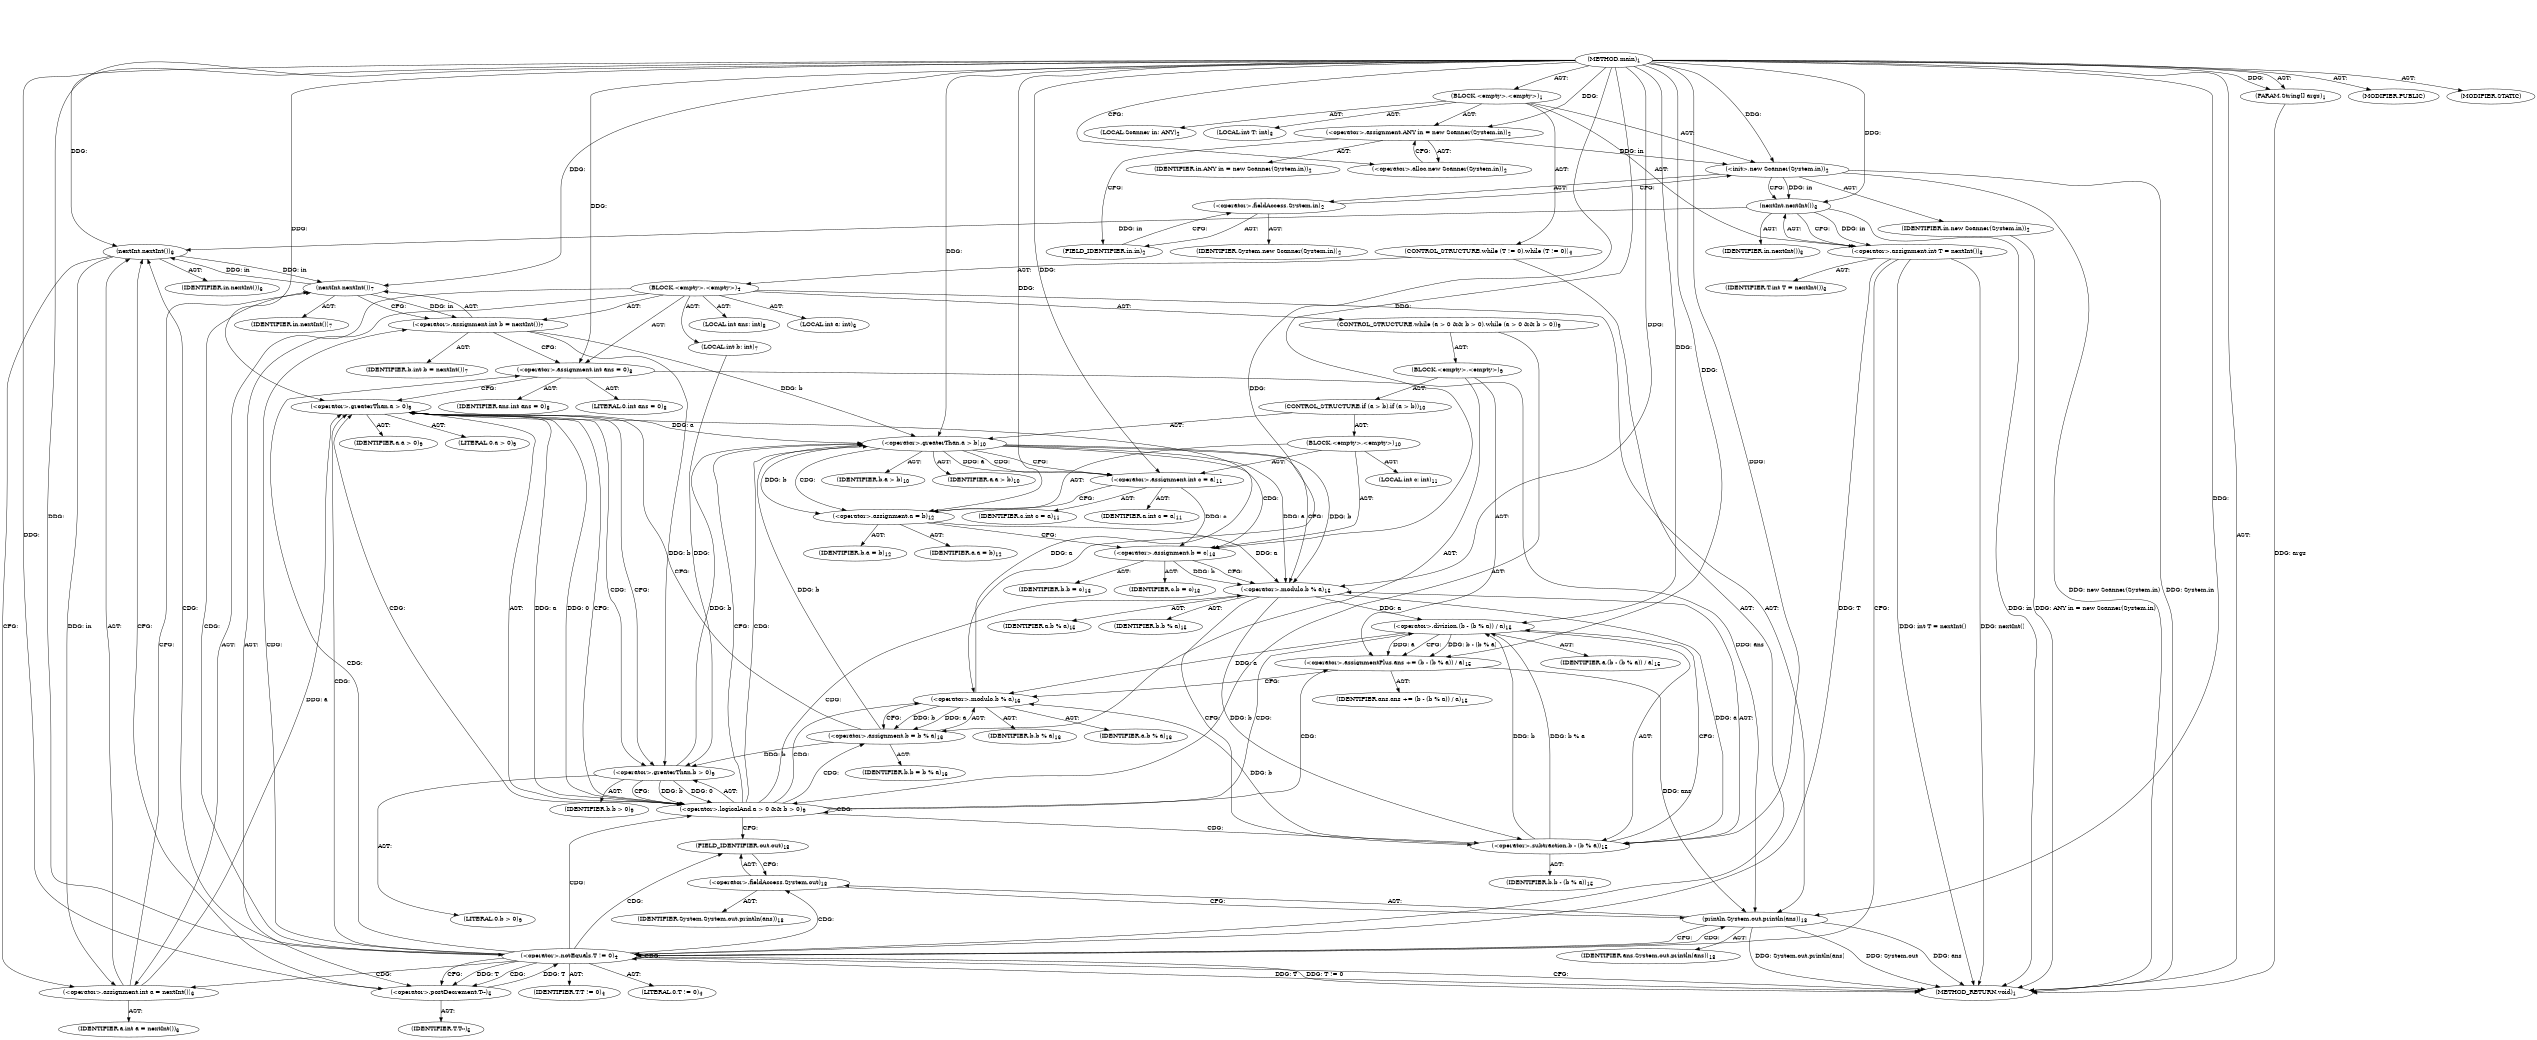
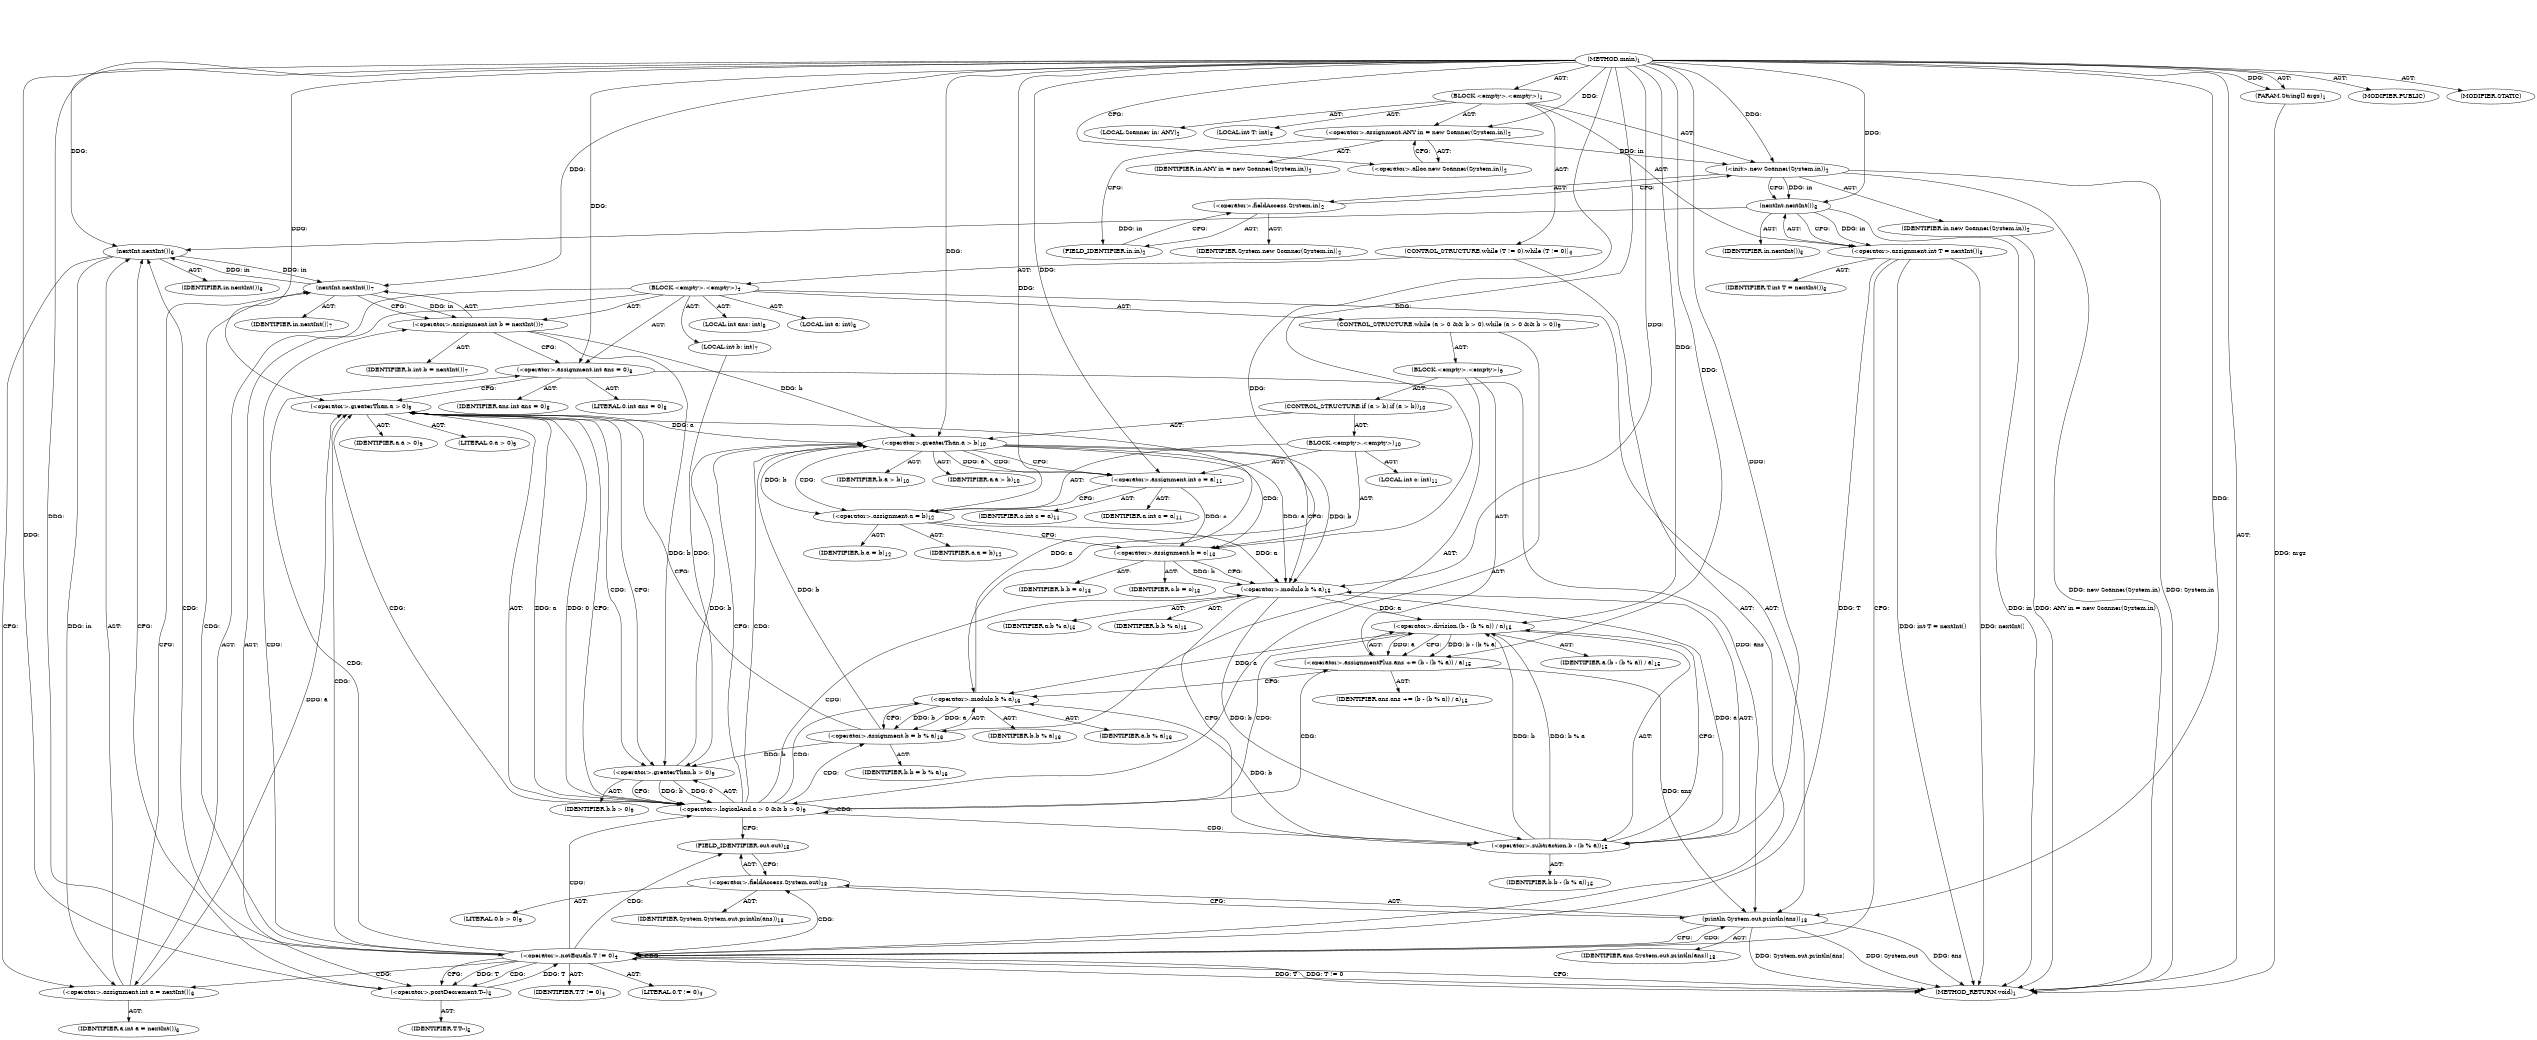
none -> (1368, 644)
(406, 794) -> (605, 894)
